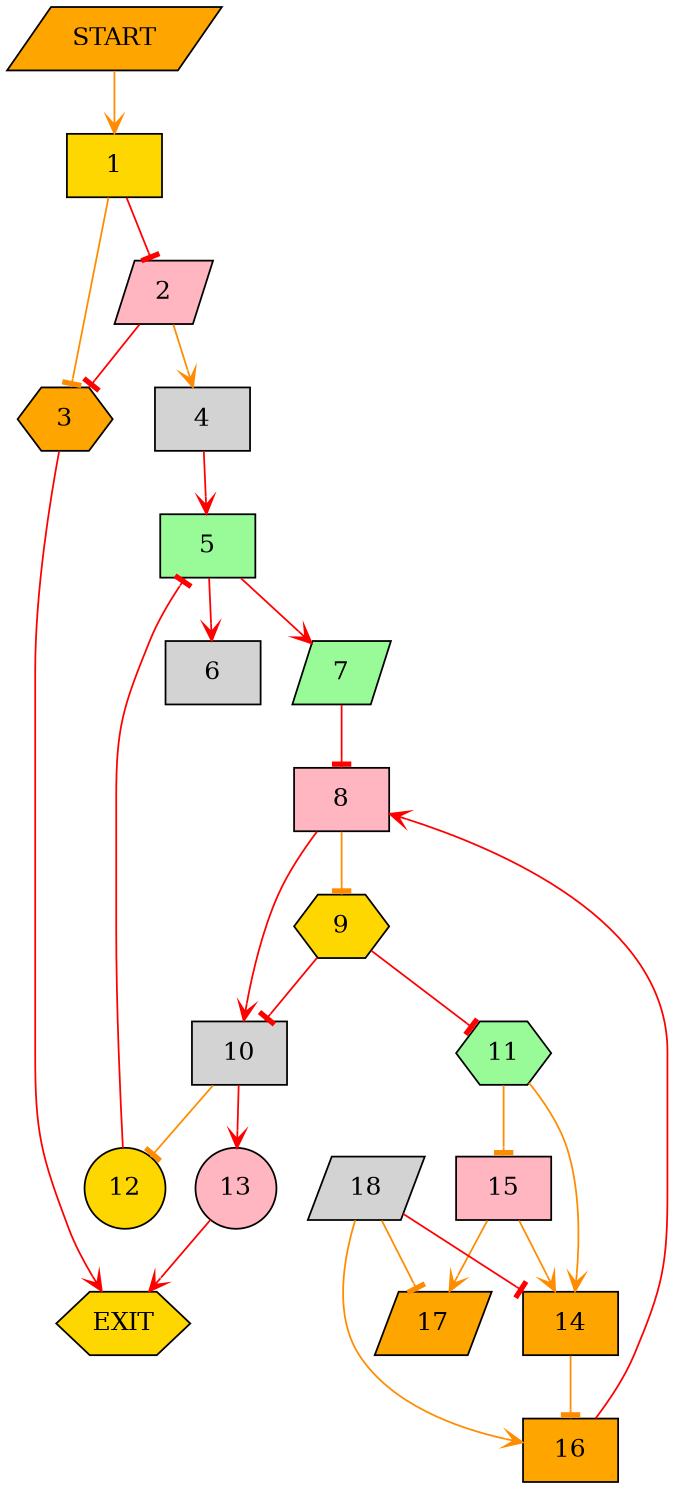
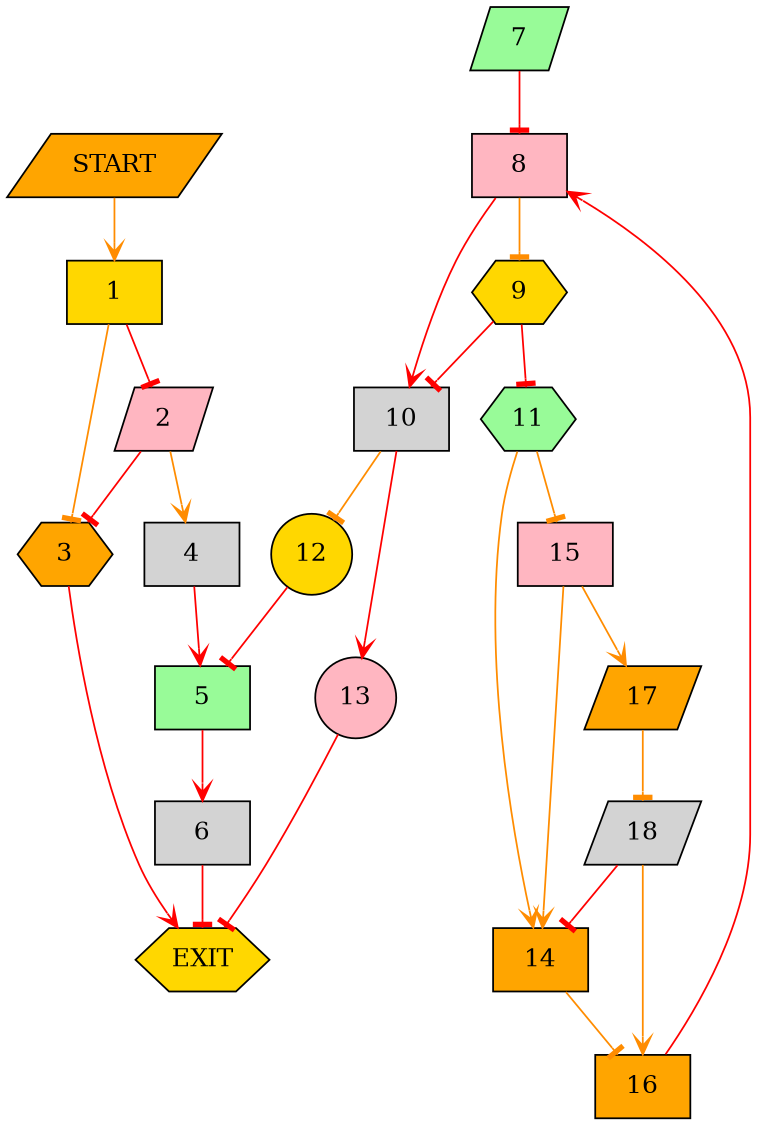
(270, 605) -> none
none -> (203, 892)
(186, 1249) -> (287, 829)
(398, 1252) -> (643, 761)
